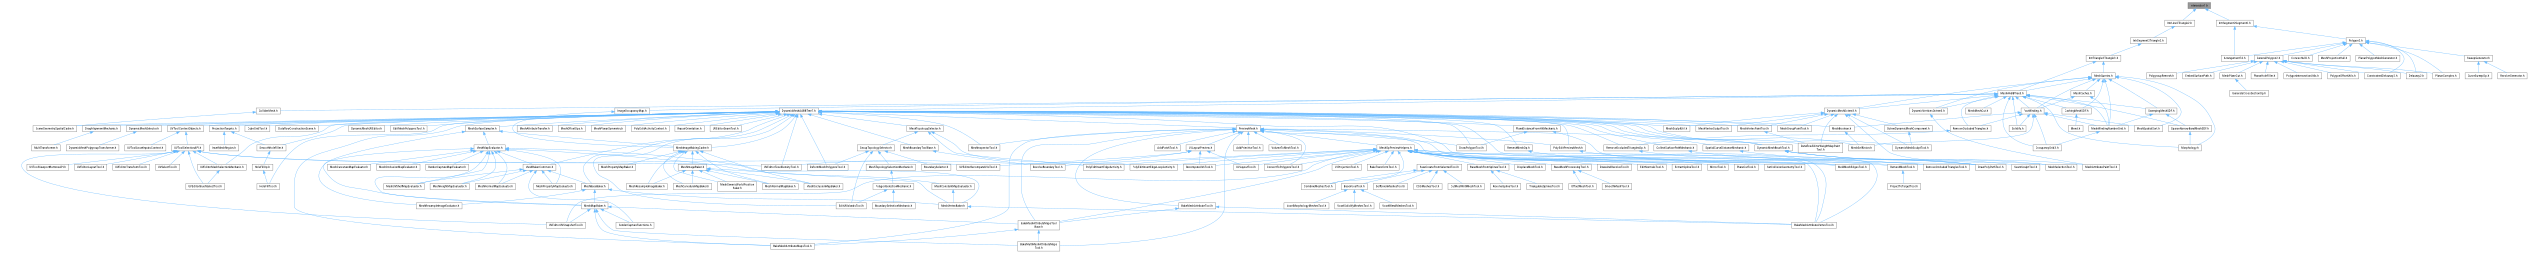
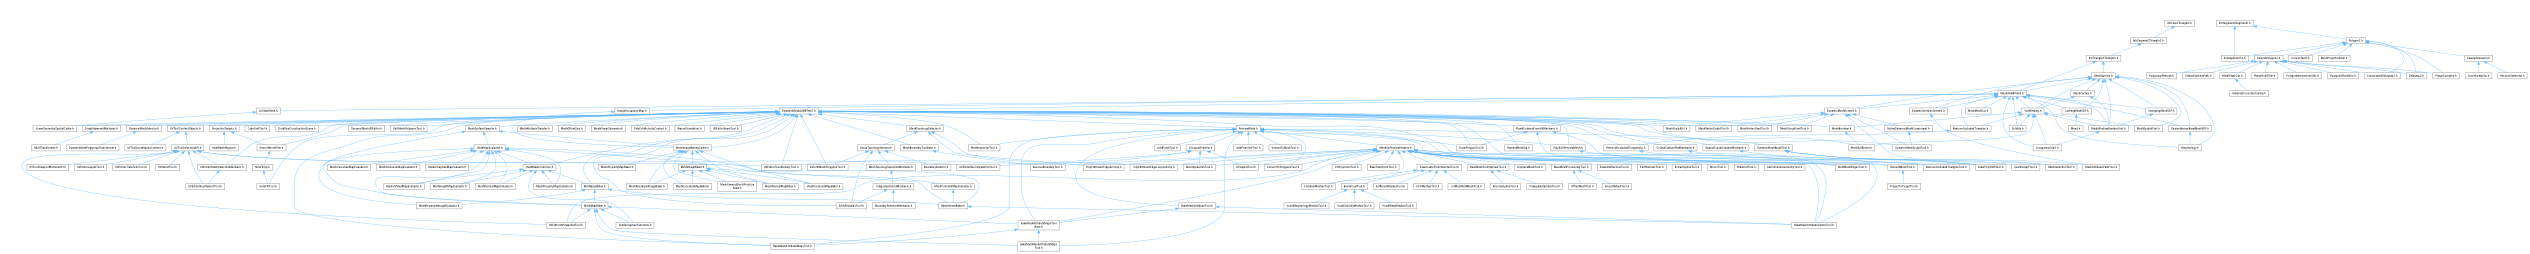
(2199, 6) -> none
(2378, 58) -> none
(1293, 113) -> none
(2177, 121) -> (2164, 88)
(1820, 148) -> none
none -> (1419, 158)
(1709, 161) -> (1707, 162)
